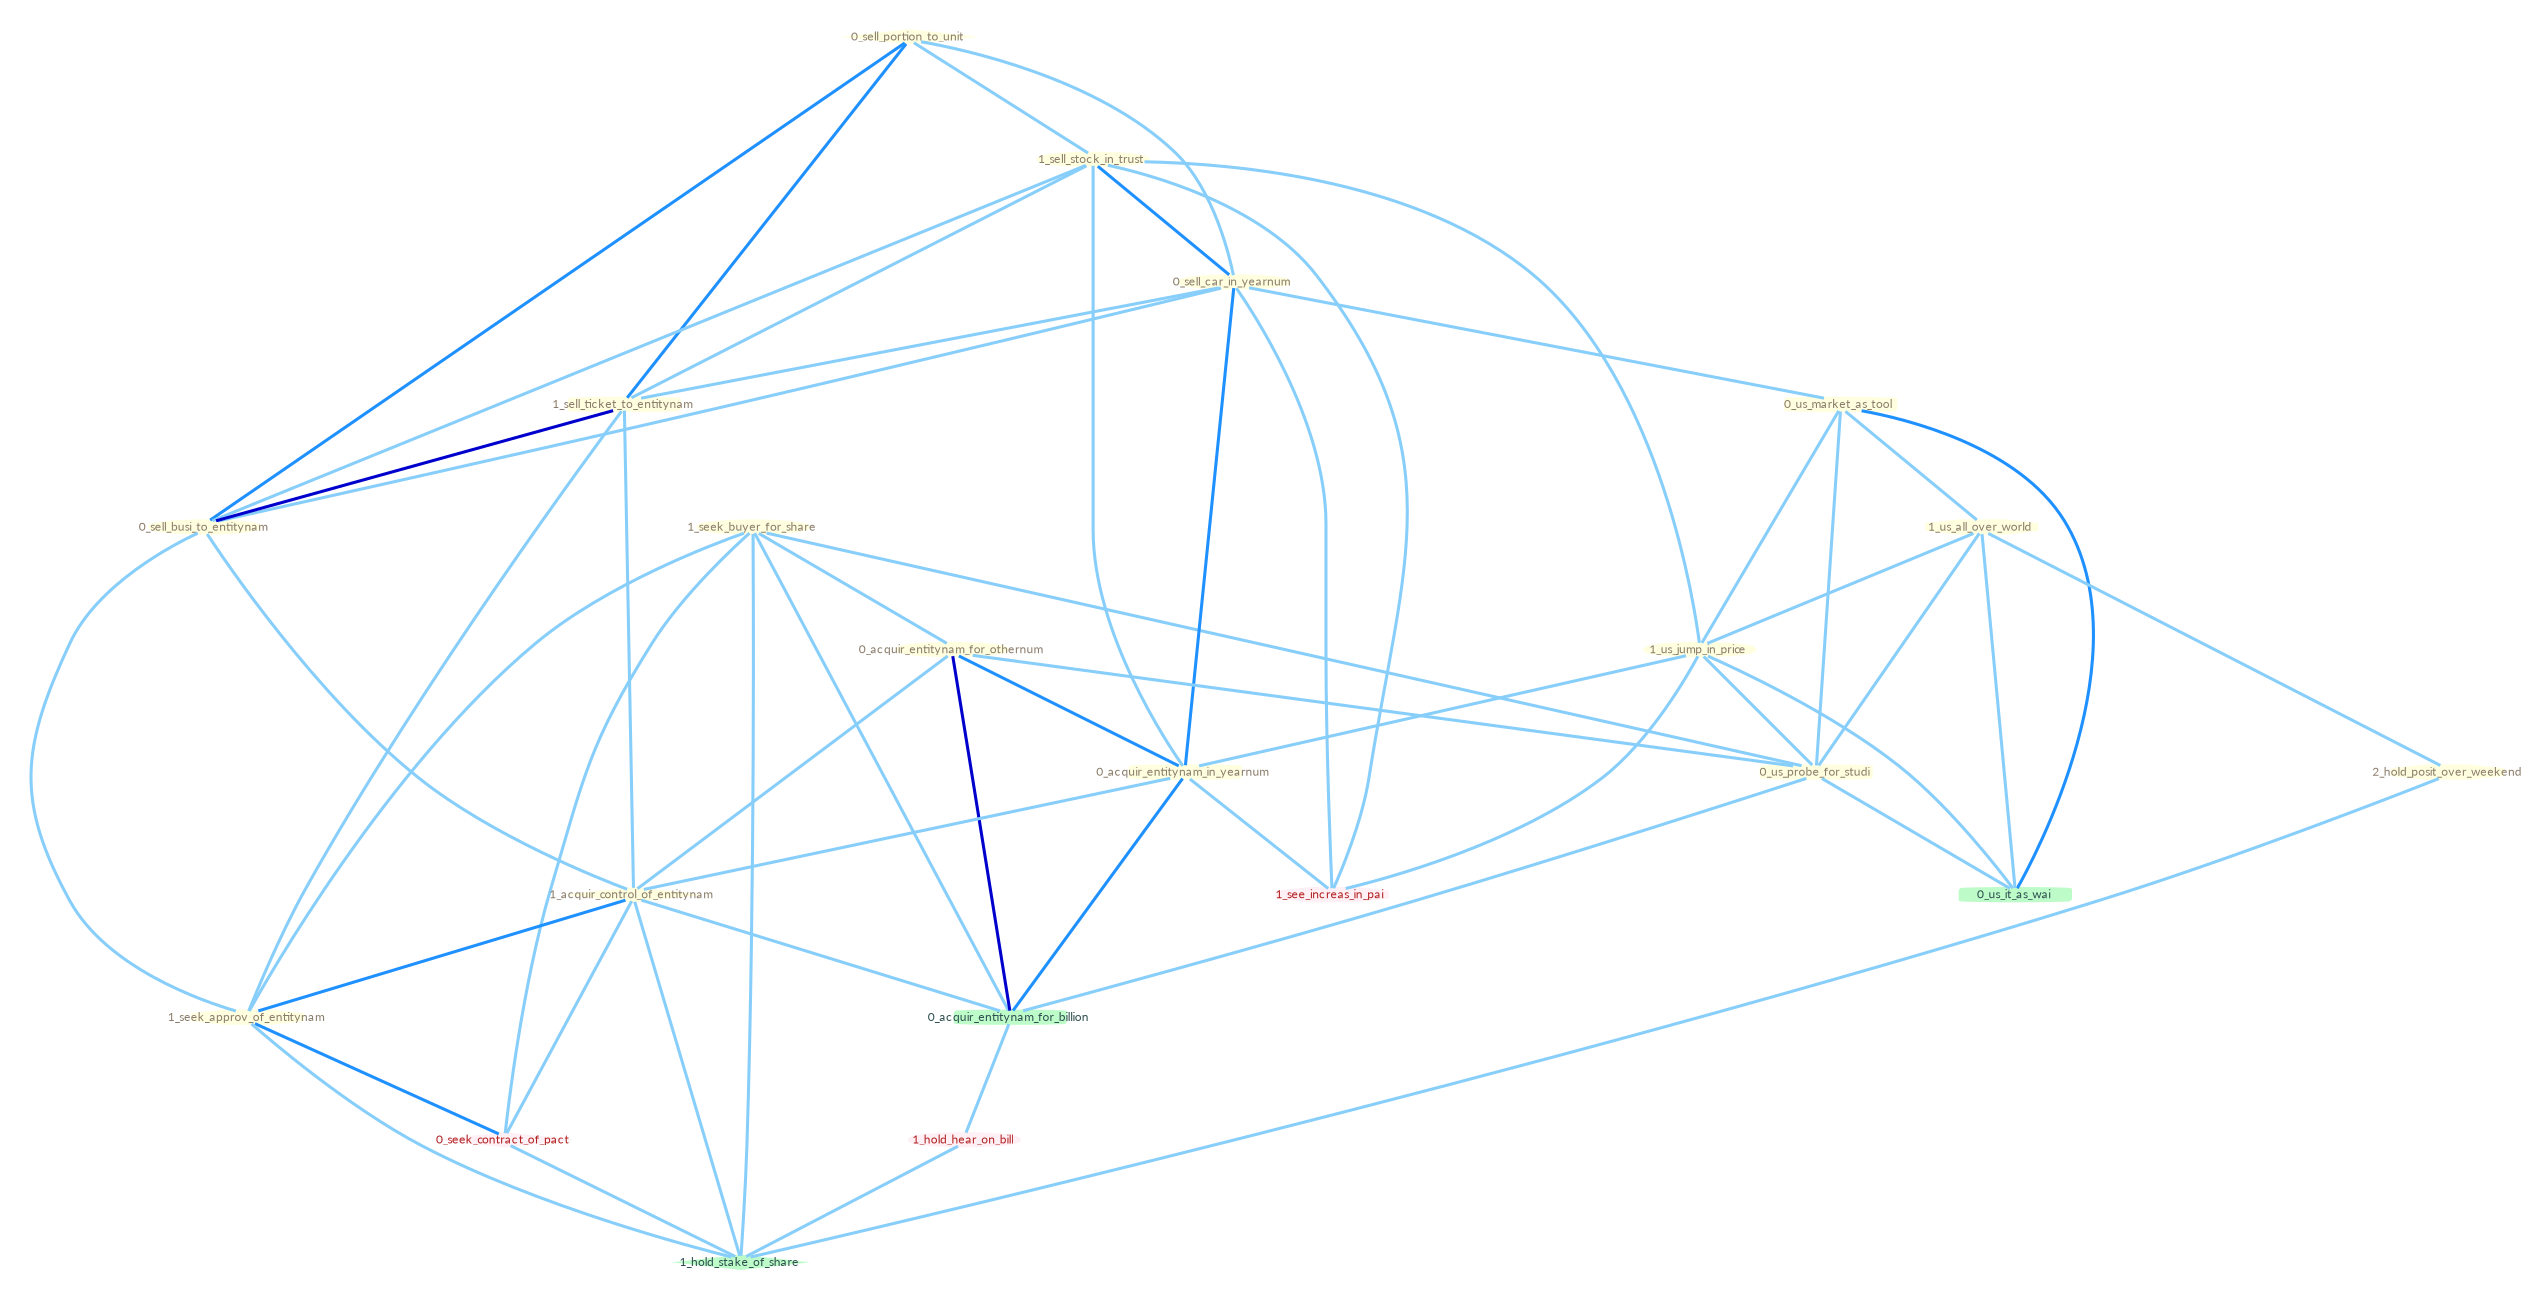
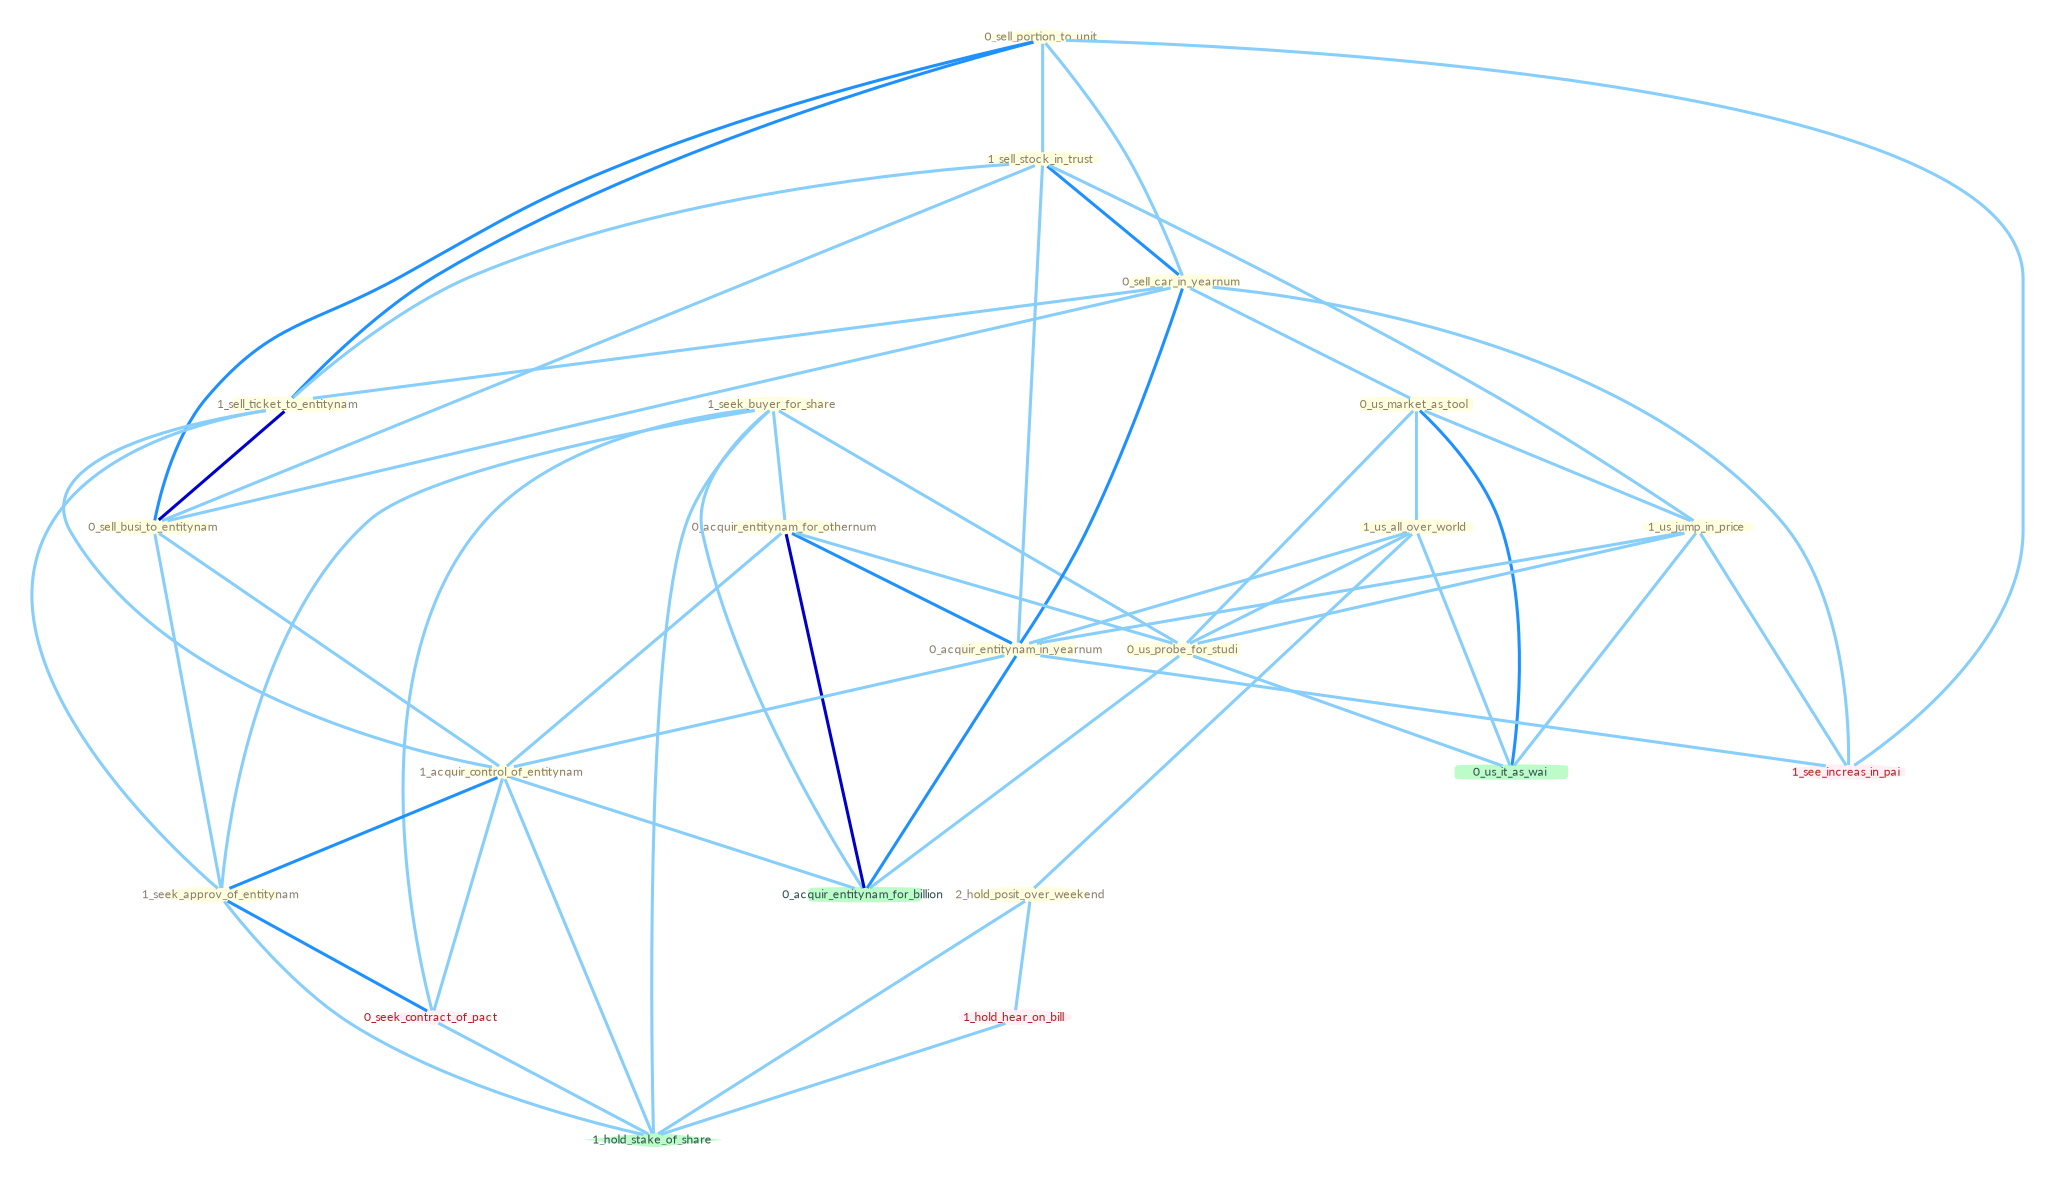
(1403, 455) -> (1845, 141)
(1847, 586) -> (1208, 591)
(987, 1078) -> (1023, 956)
